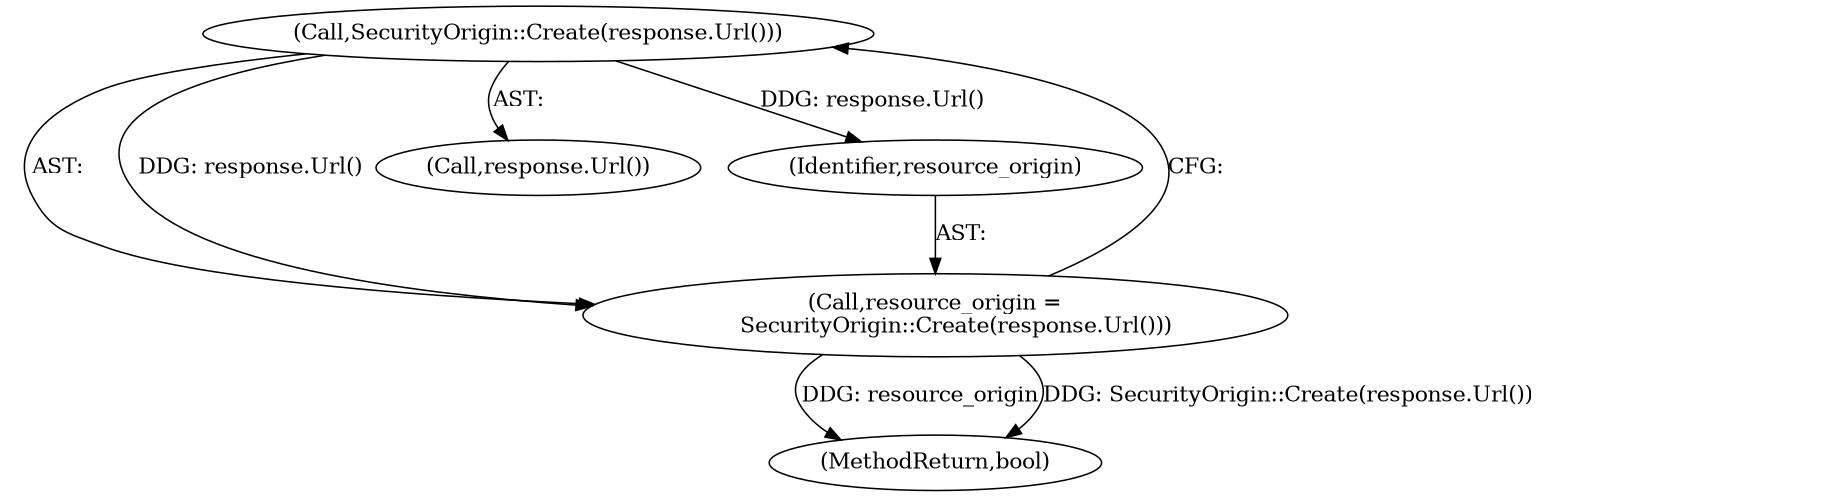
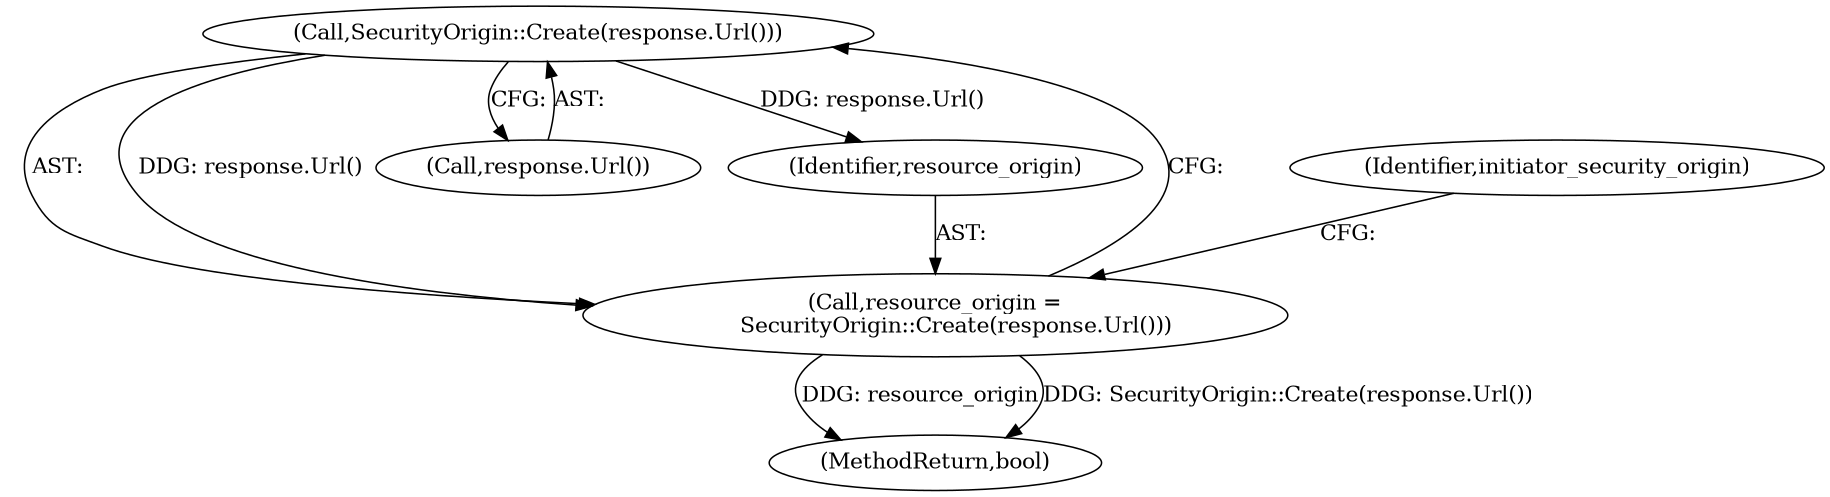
(522, 101) -> (522, 101)
none -> (554, 109)
none -> (1557, 168)
